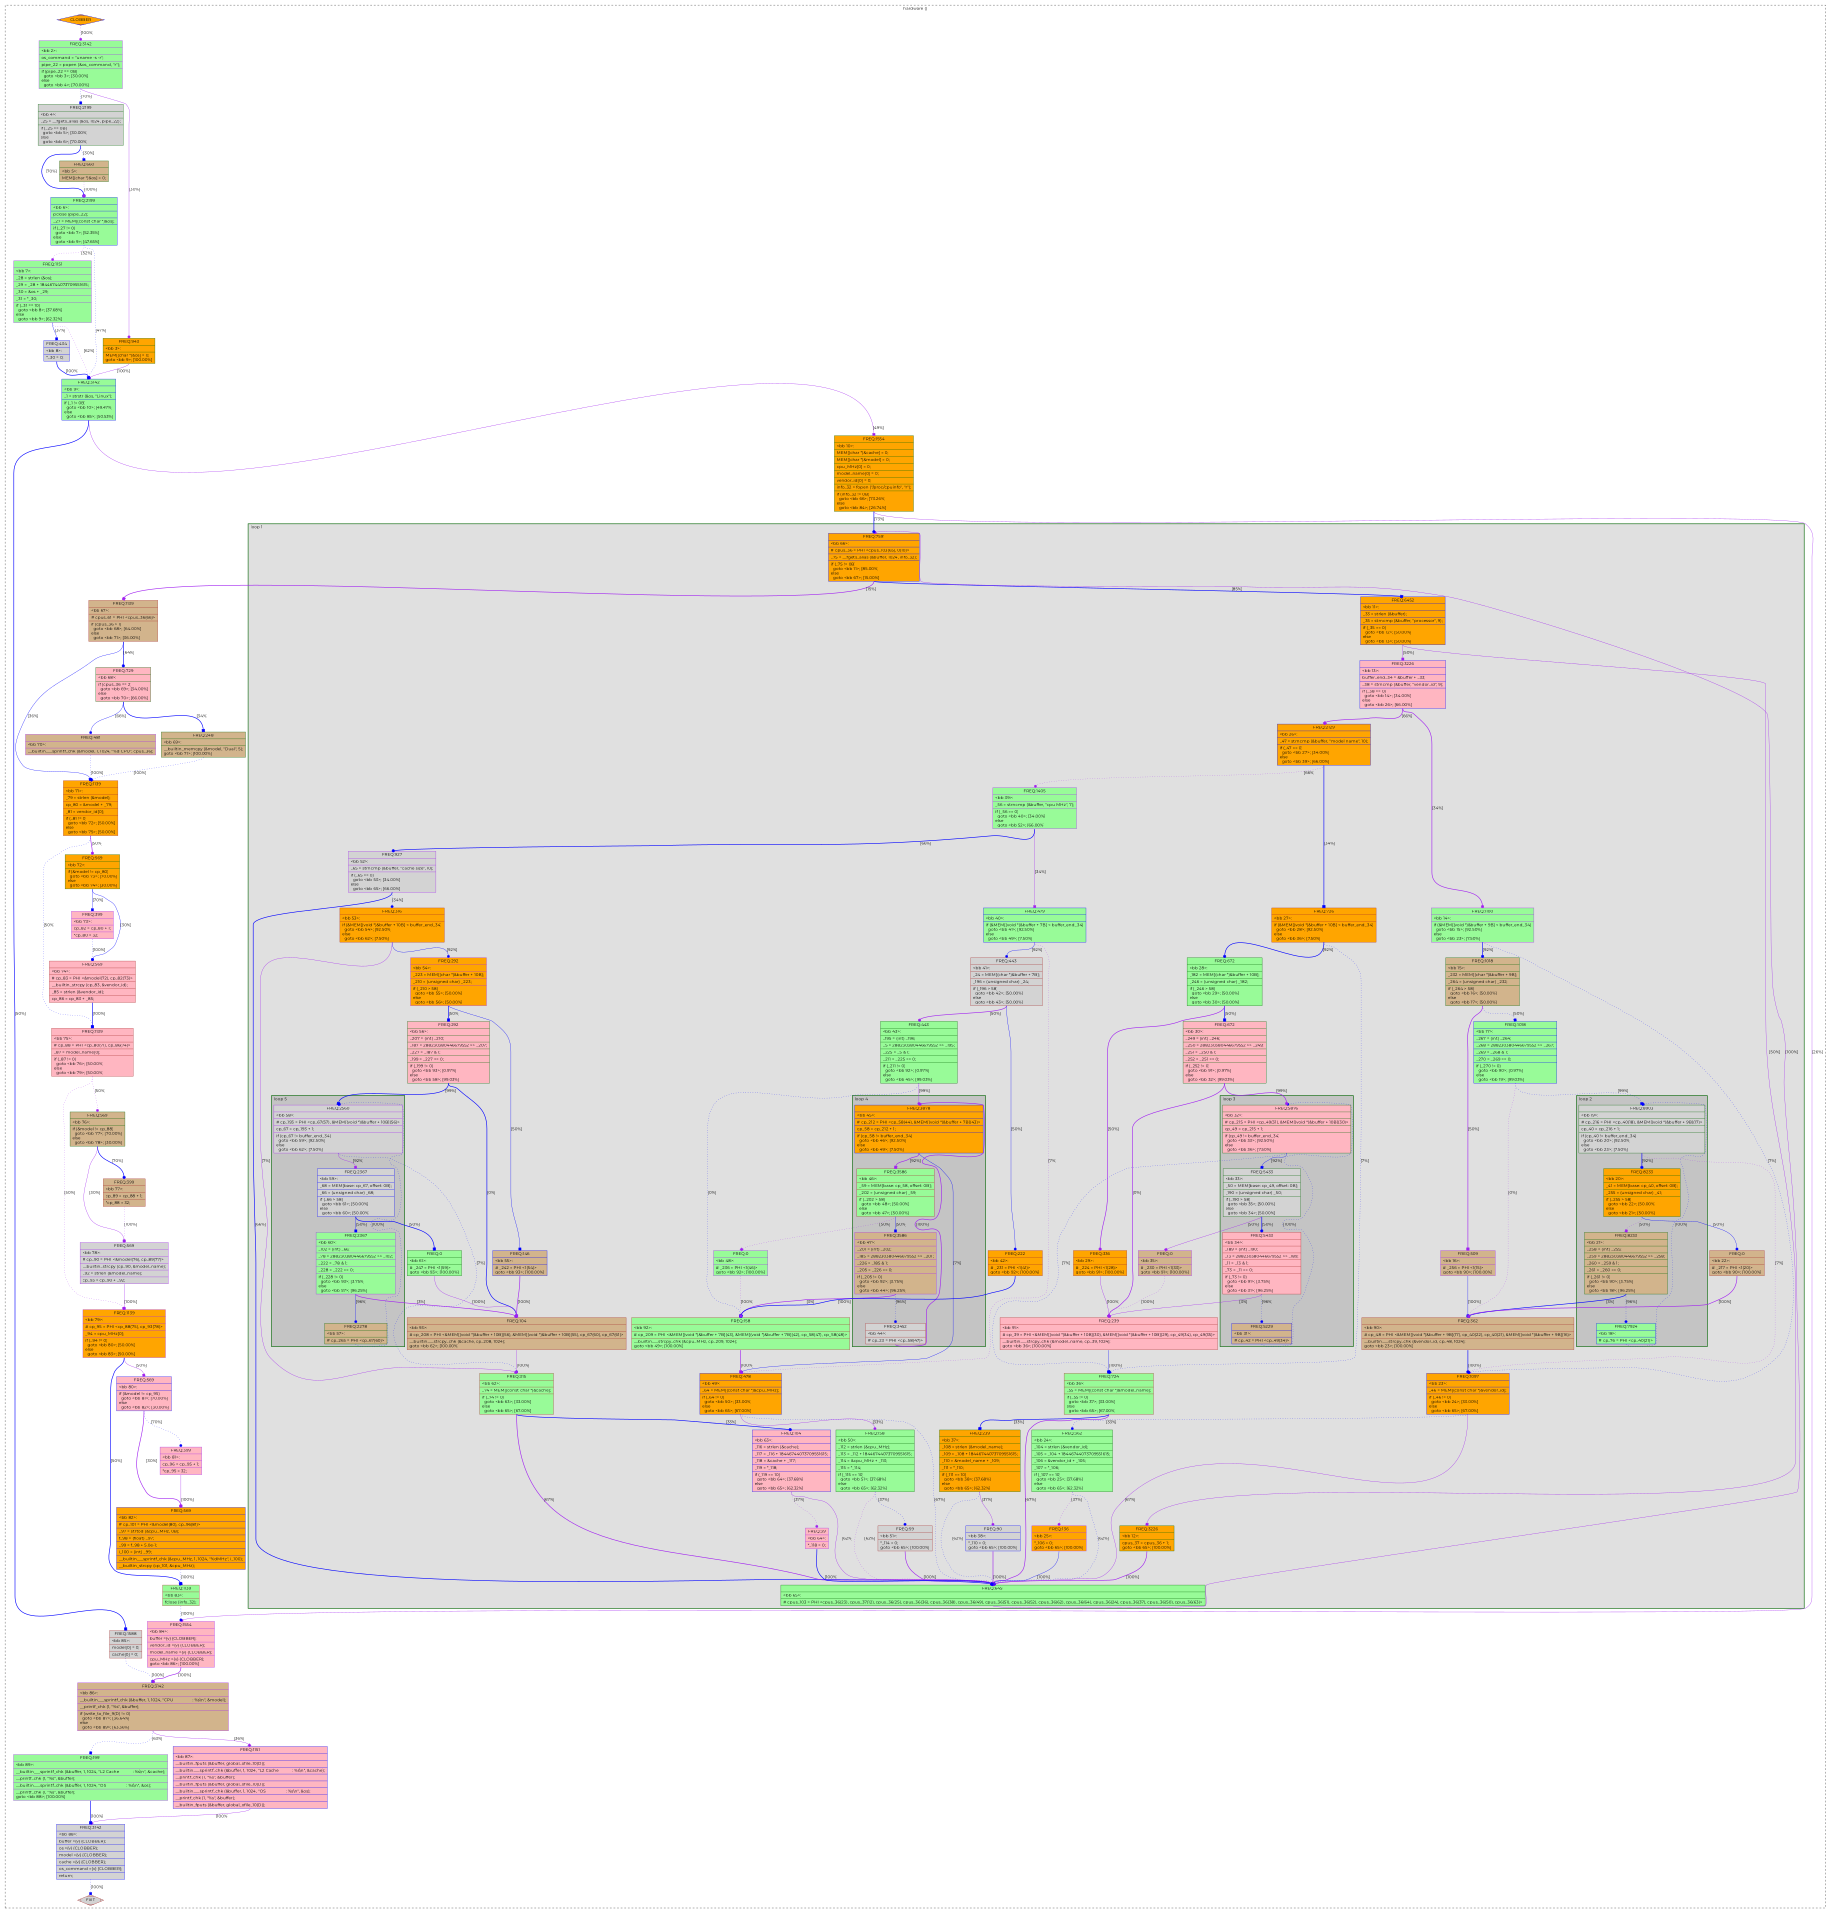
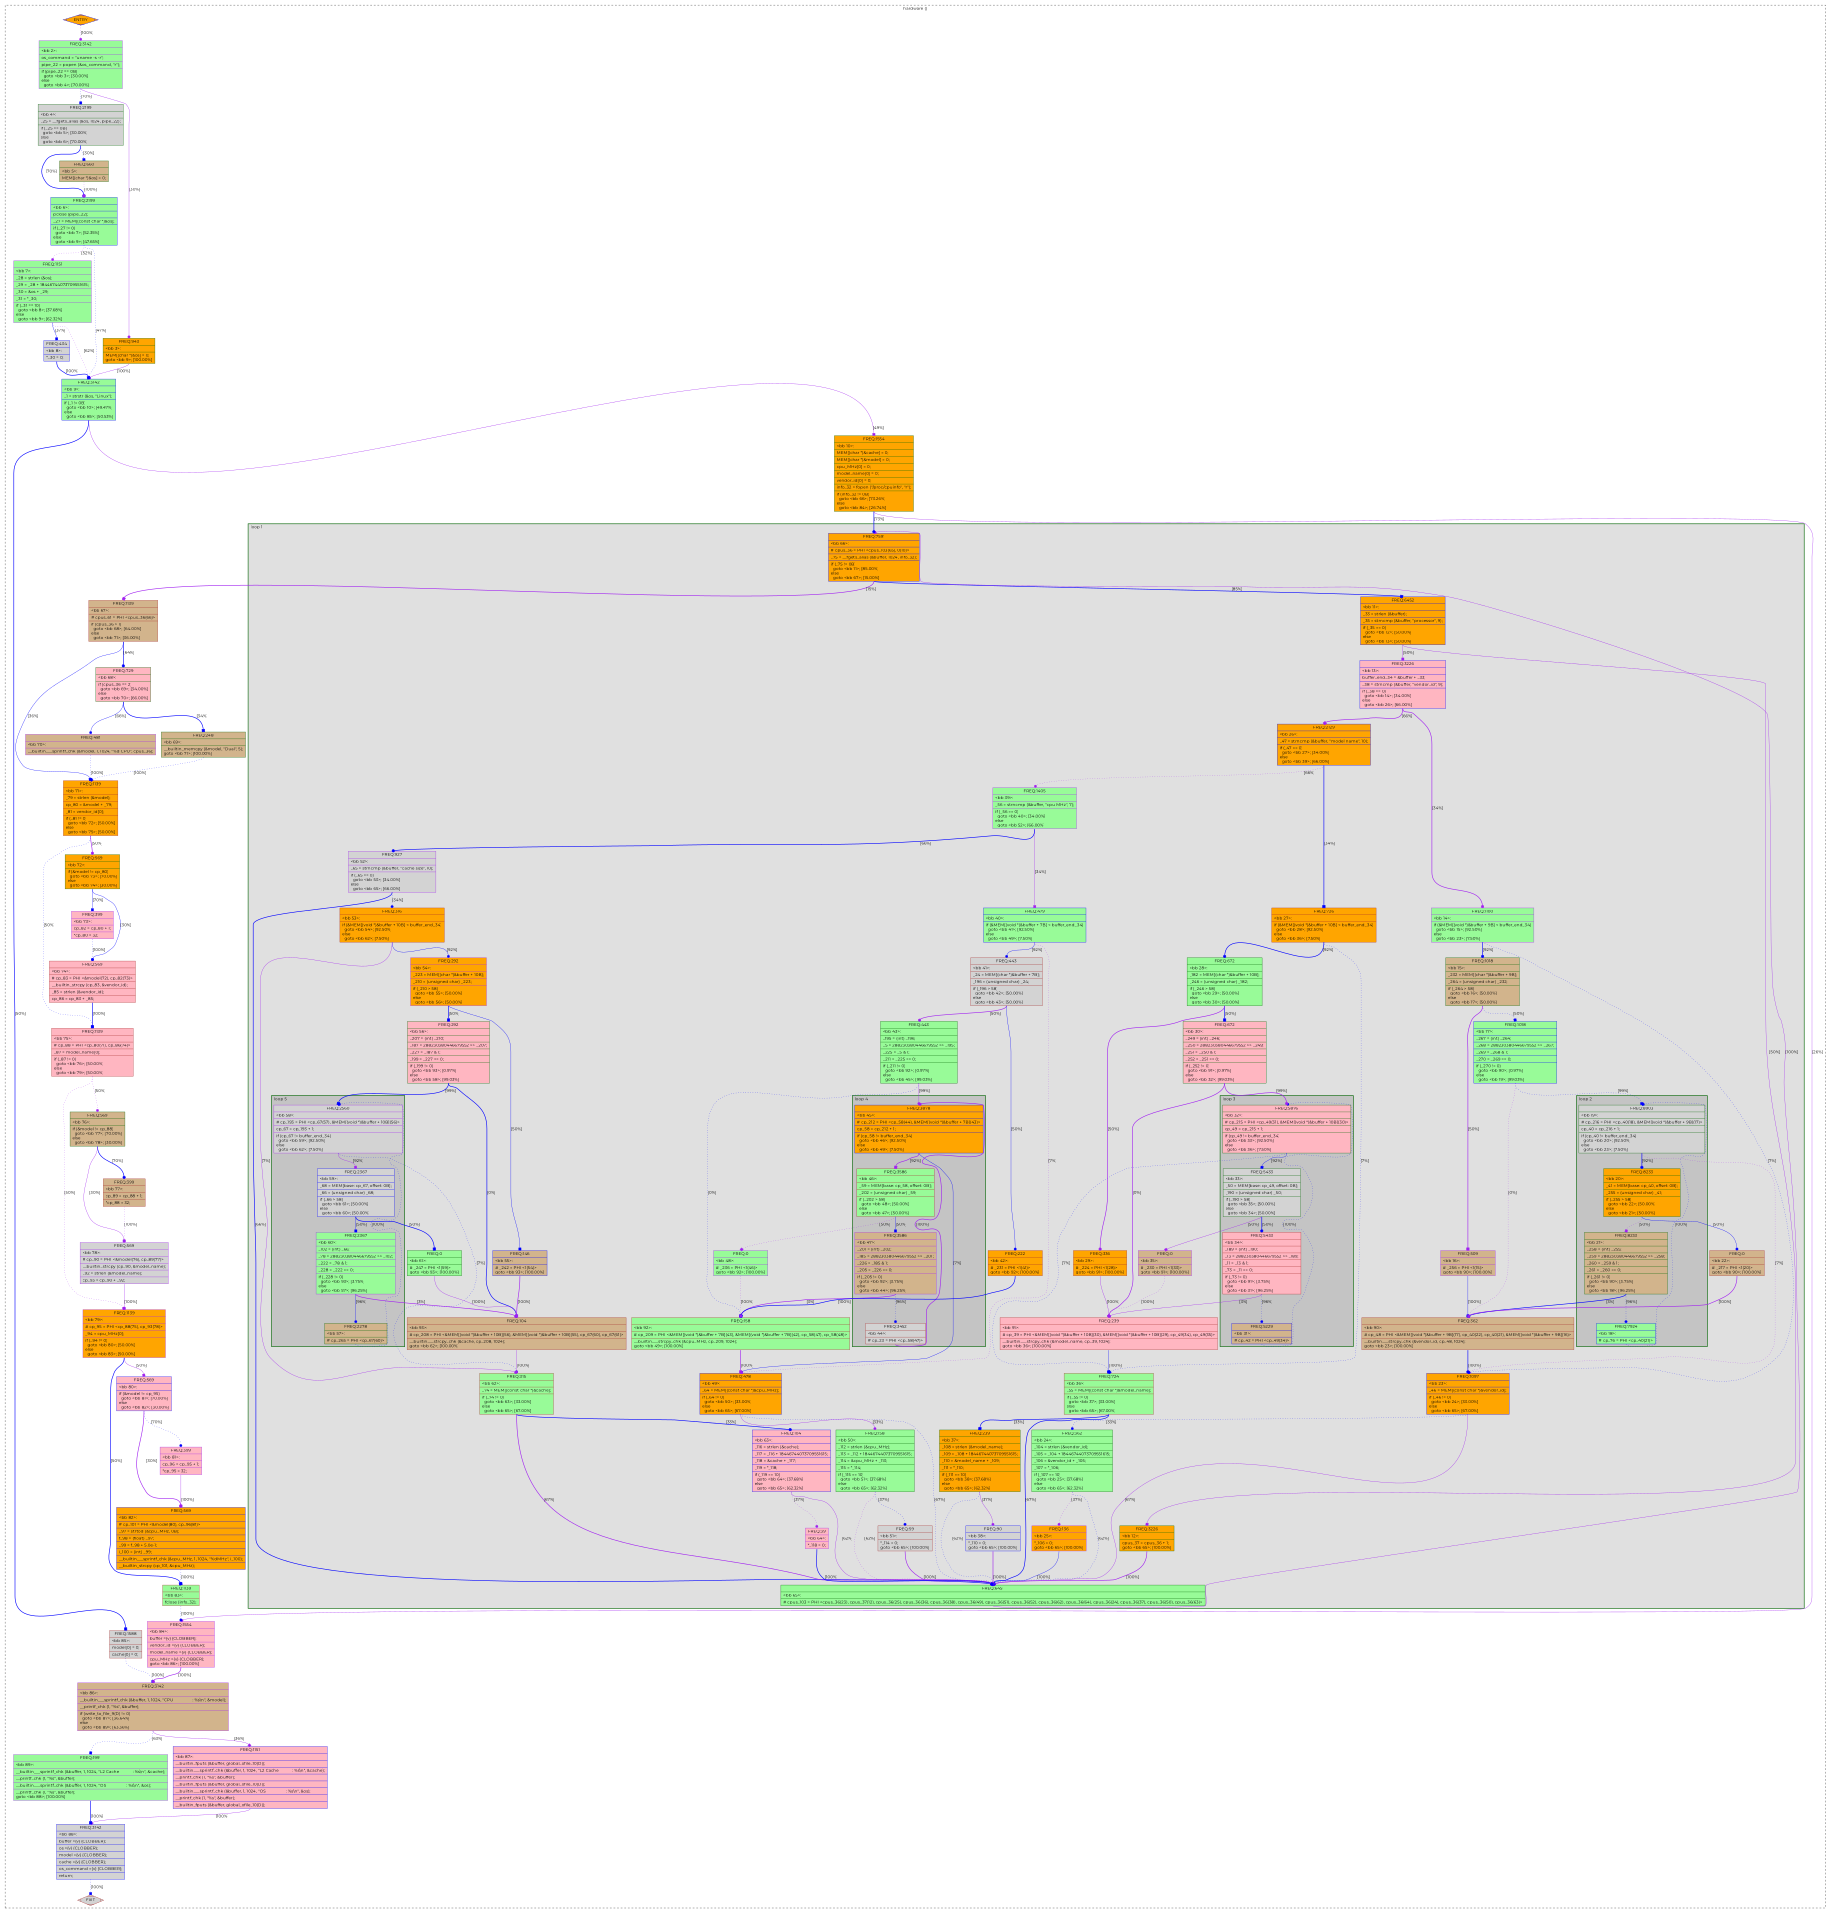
(81, 20) -> (81, 20)
(1025, 1474) -> (1025, 1474)
